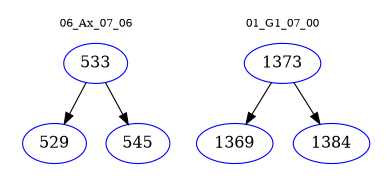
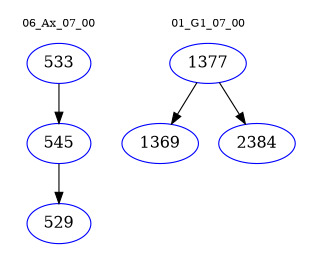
(96, 24) -> (59, 24)
(283, 63) -> (208, 63)
(78, 98) -> (59, 178)
(332, 144) -> (257, 144)
